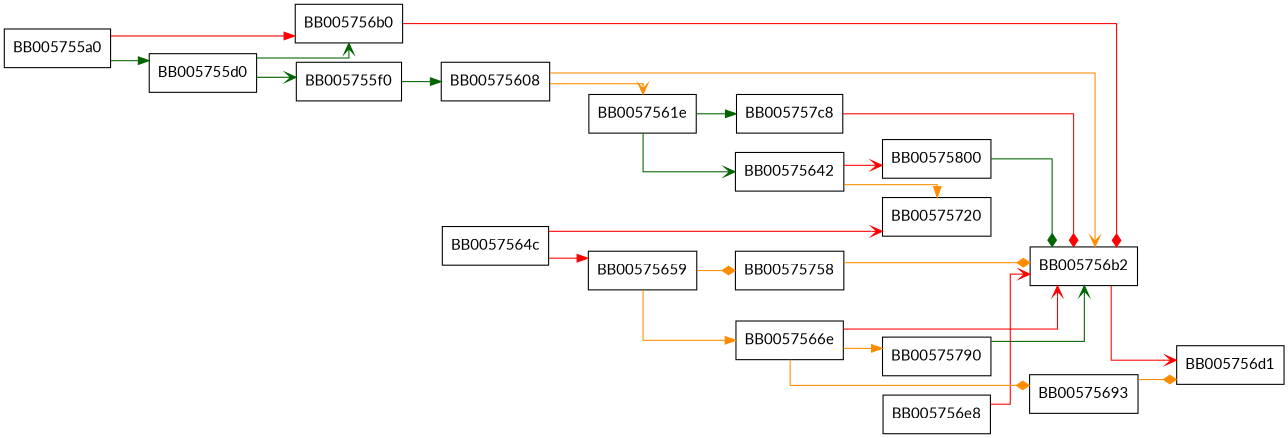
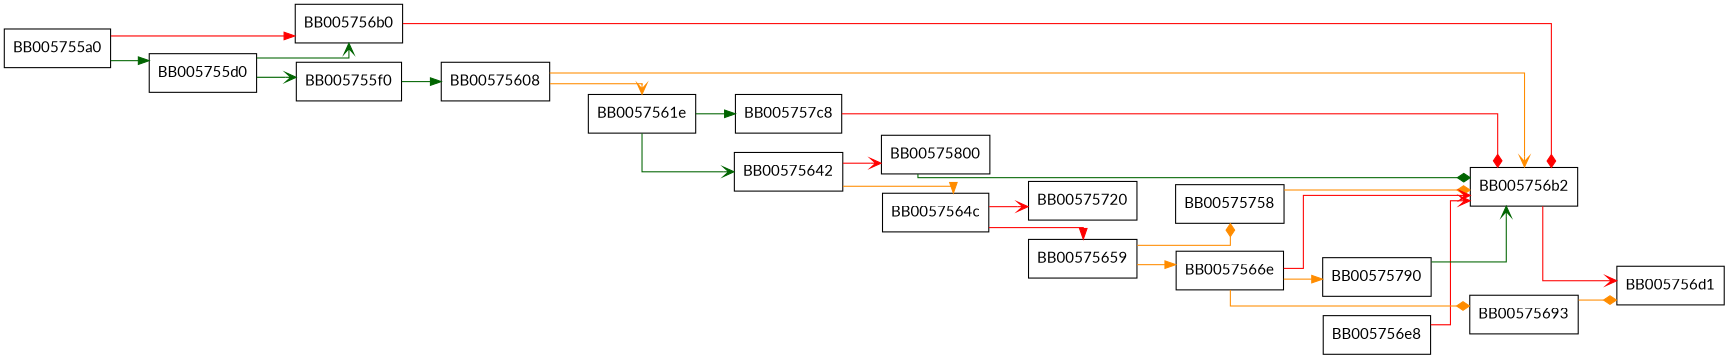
(892, 185) -> (899, 186)
